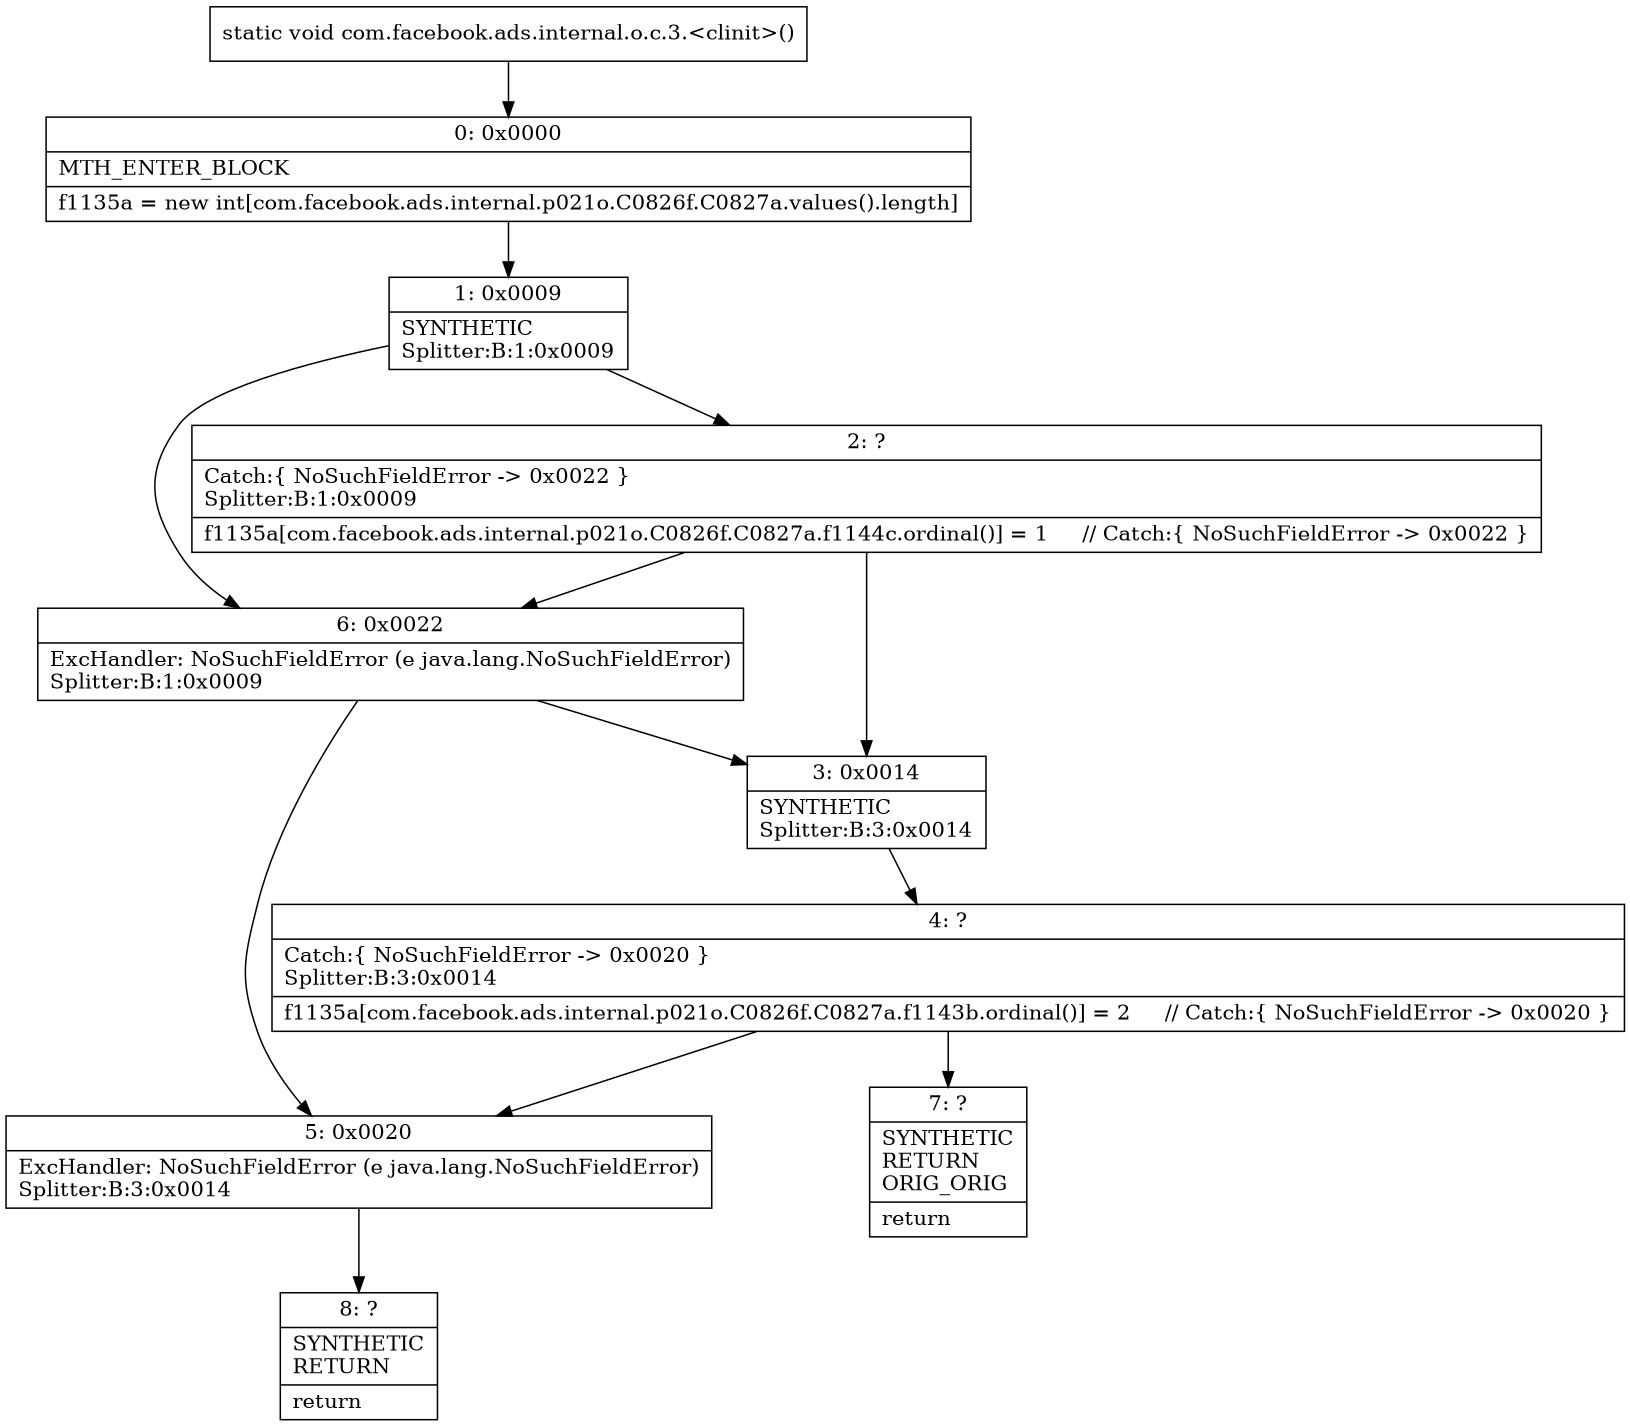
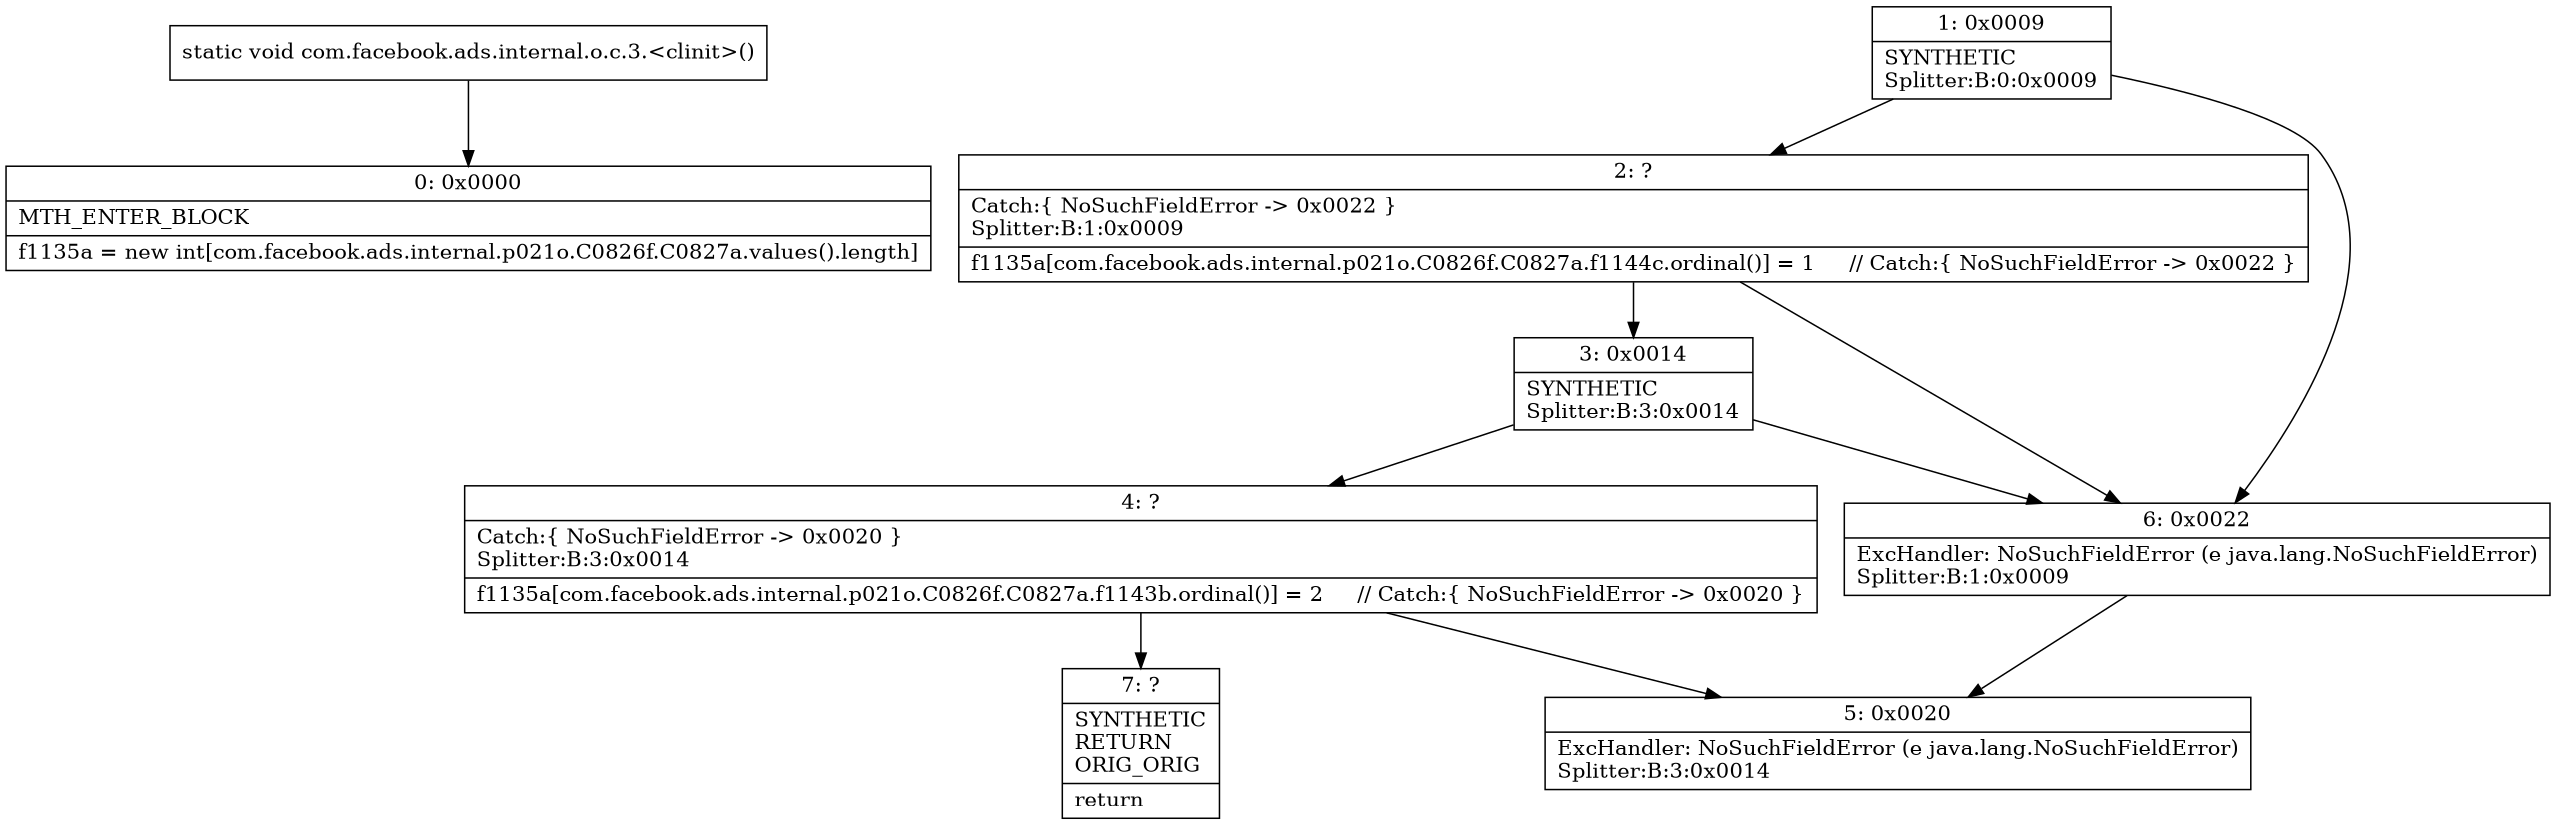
(508, 242) -> none
(508, 351) -> (1992, 81)
(635, 730) -> (1890, 459)
(359, 1356) -> none
